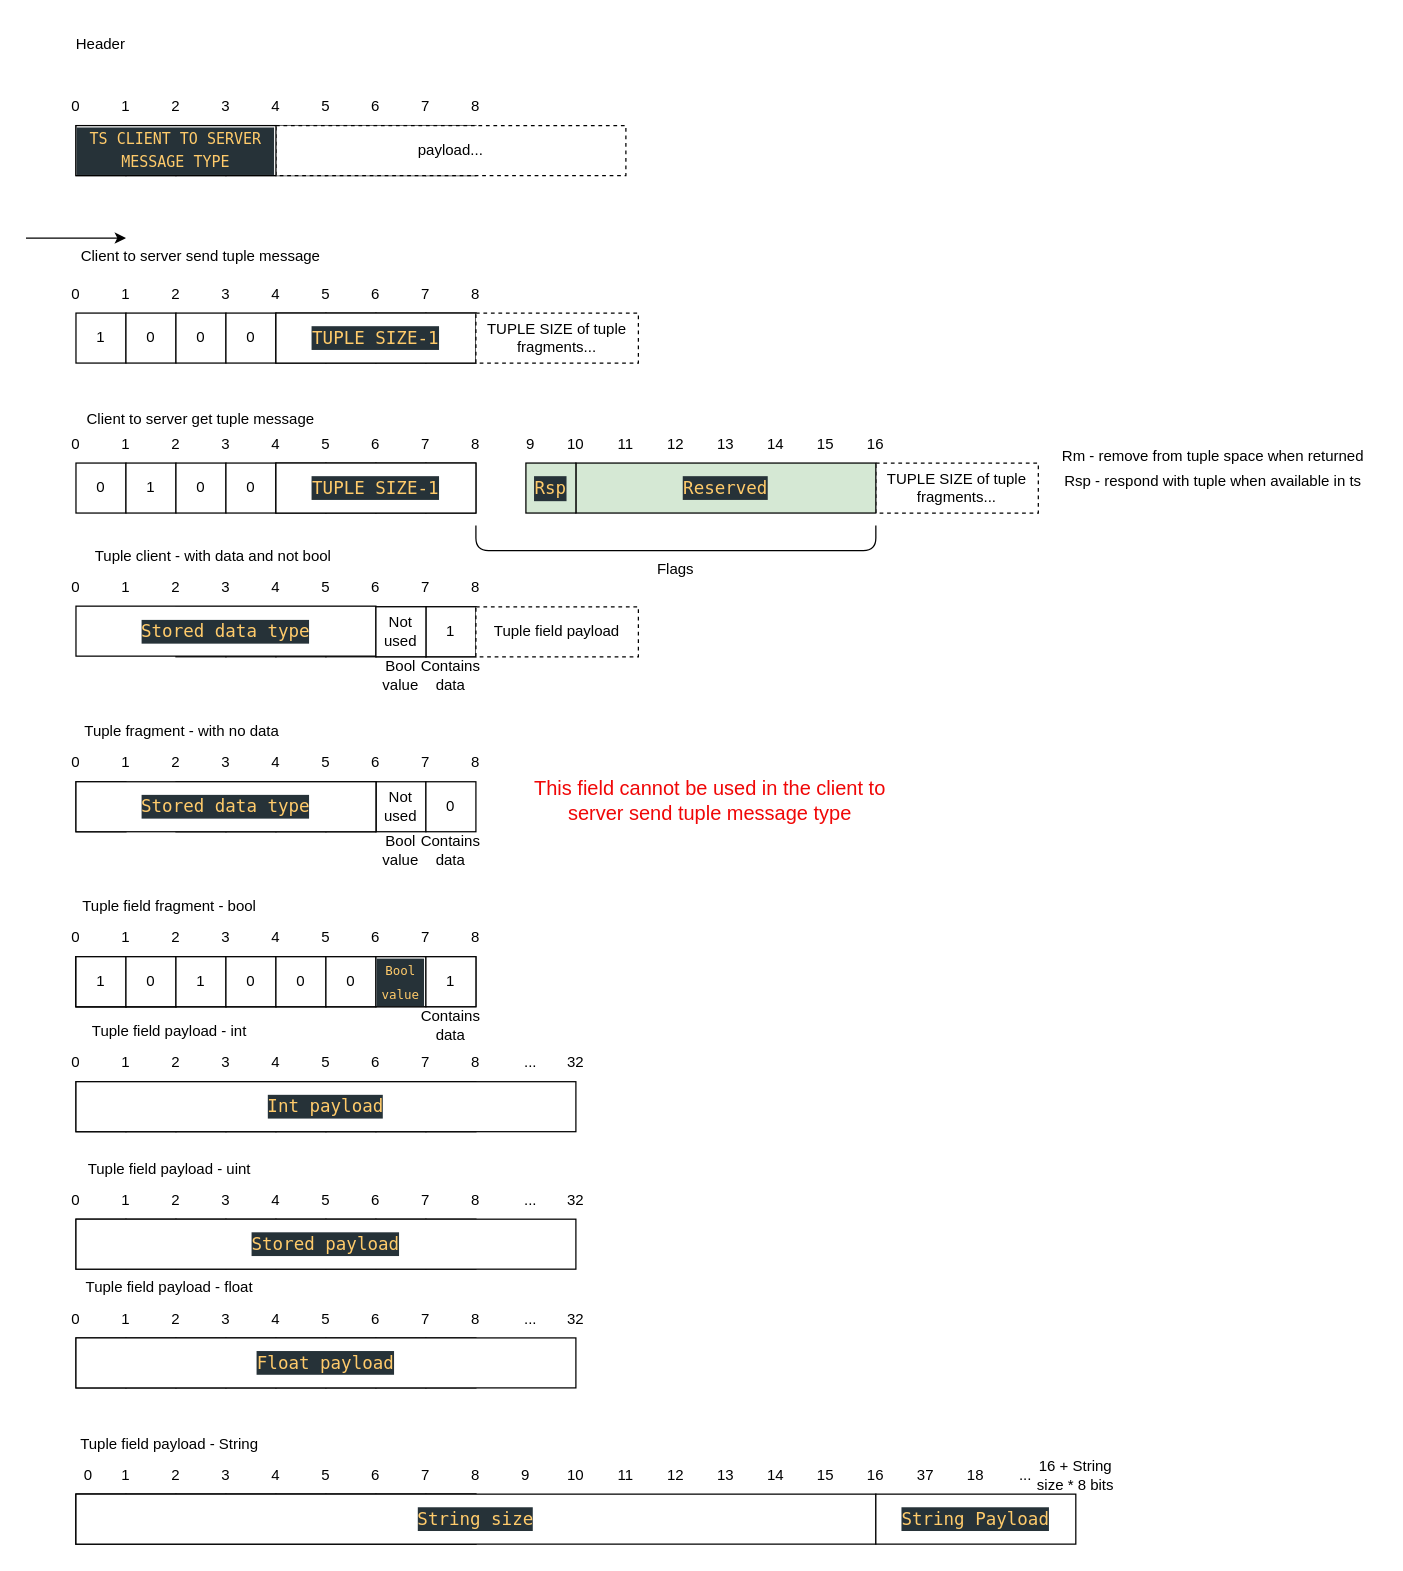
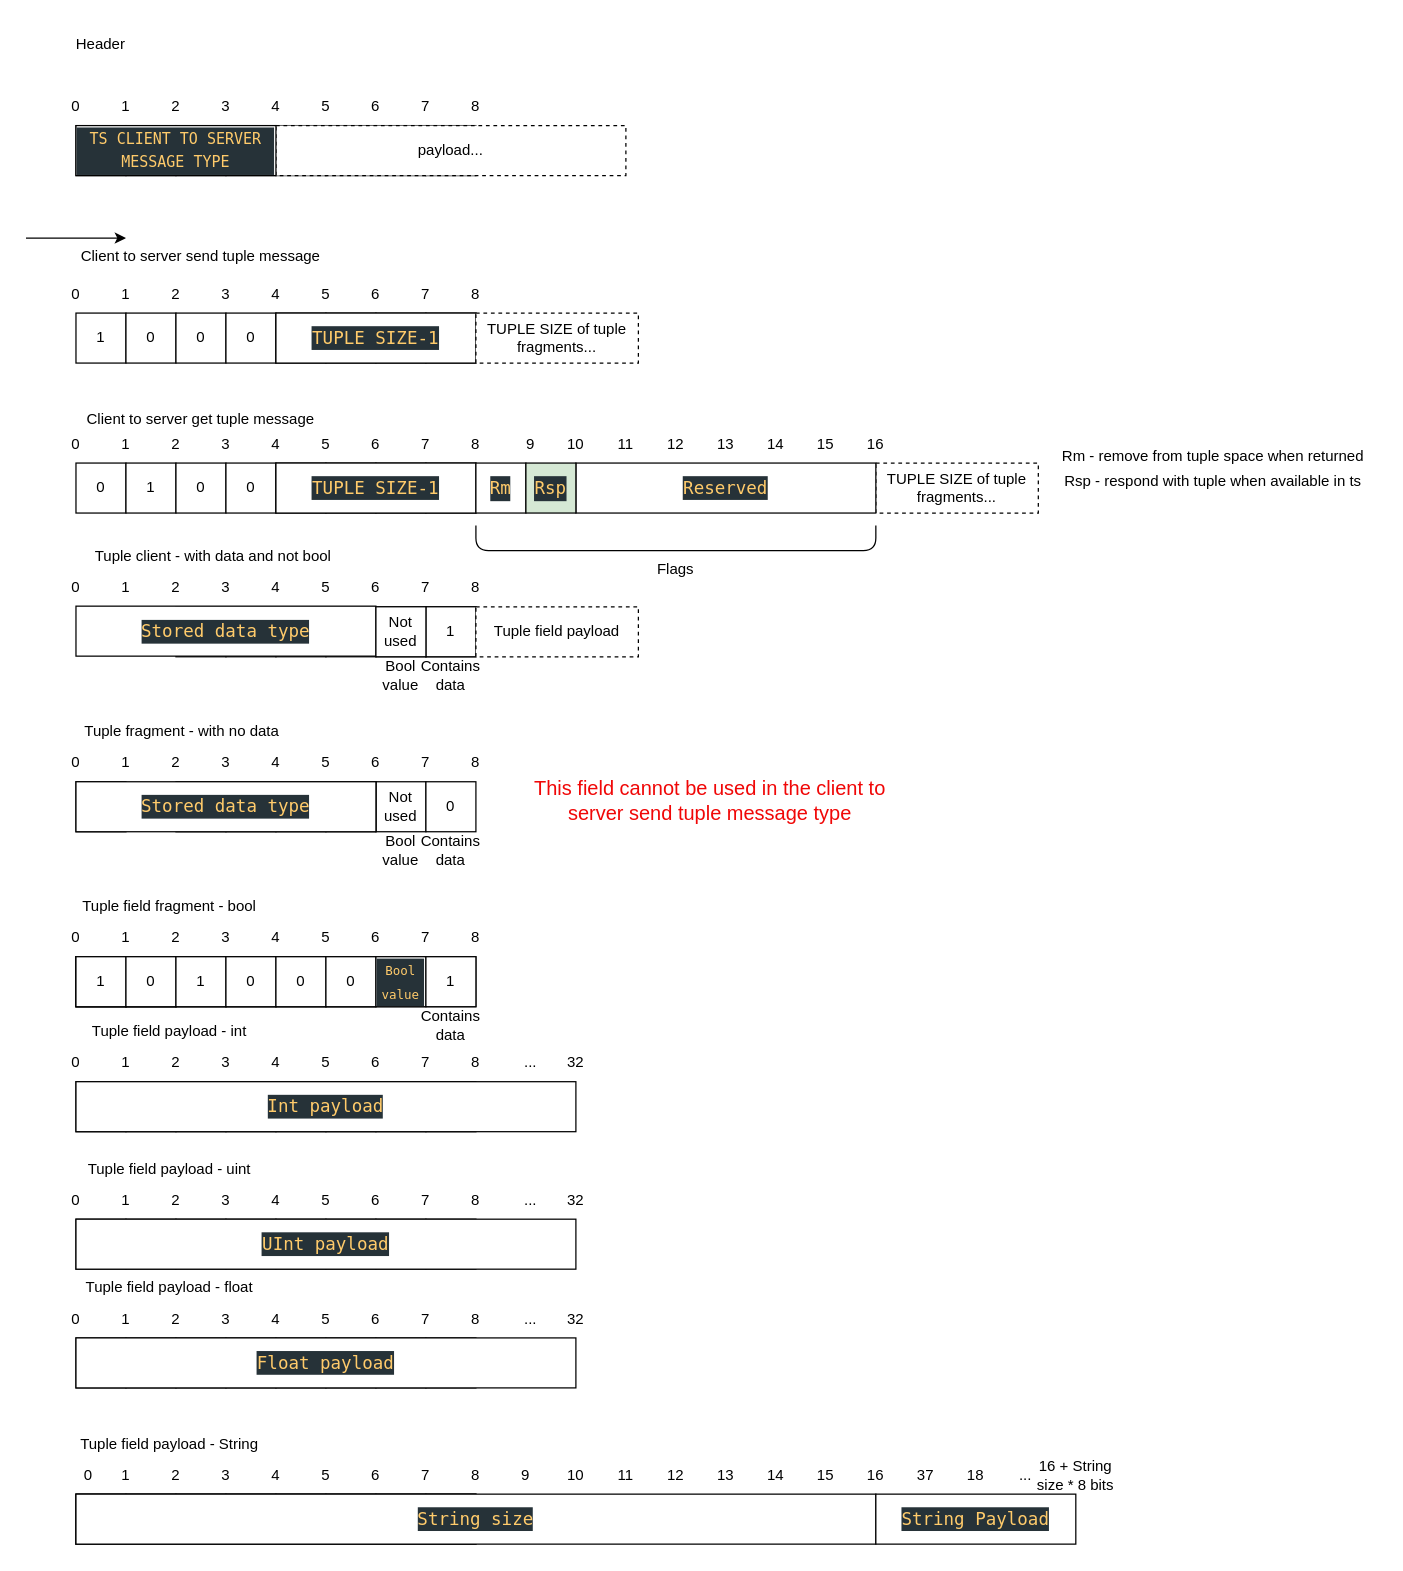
none -> (501, 488)
(726, 488) -> (726, 488)
(326, 1244) -> (326, 1244)
